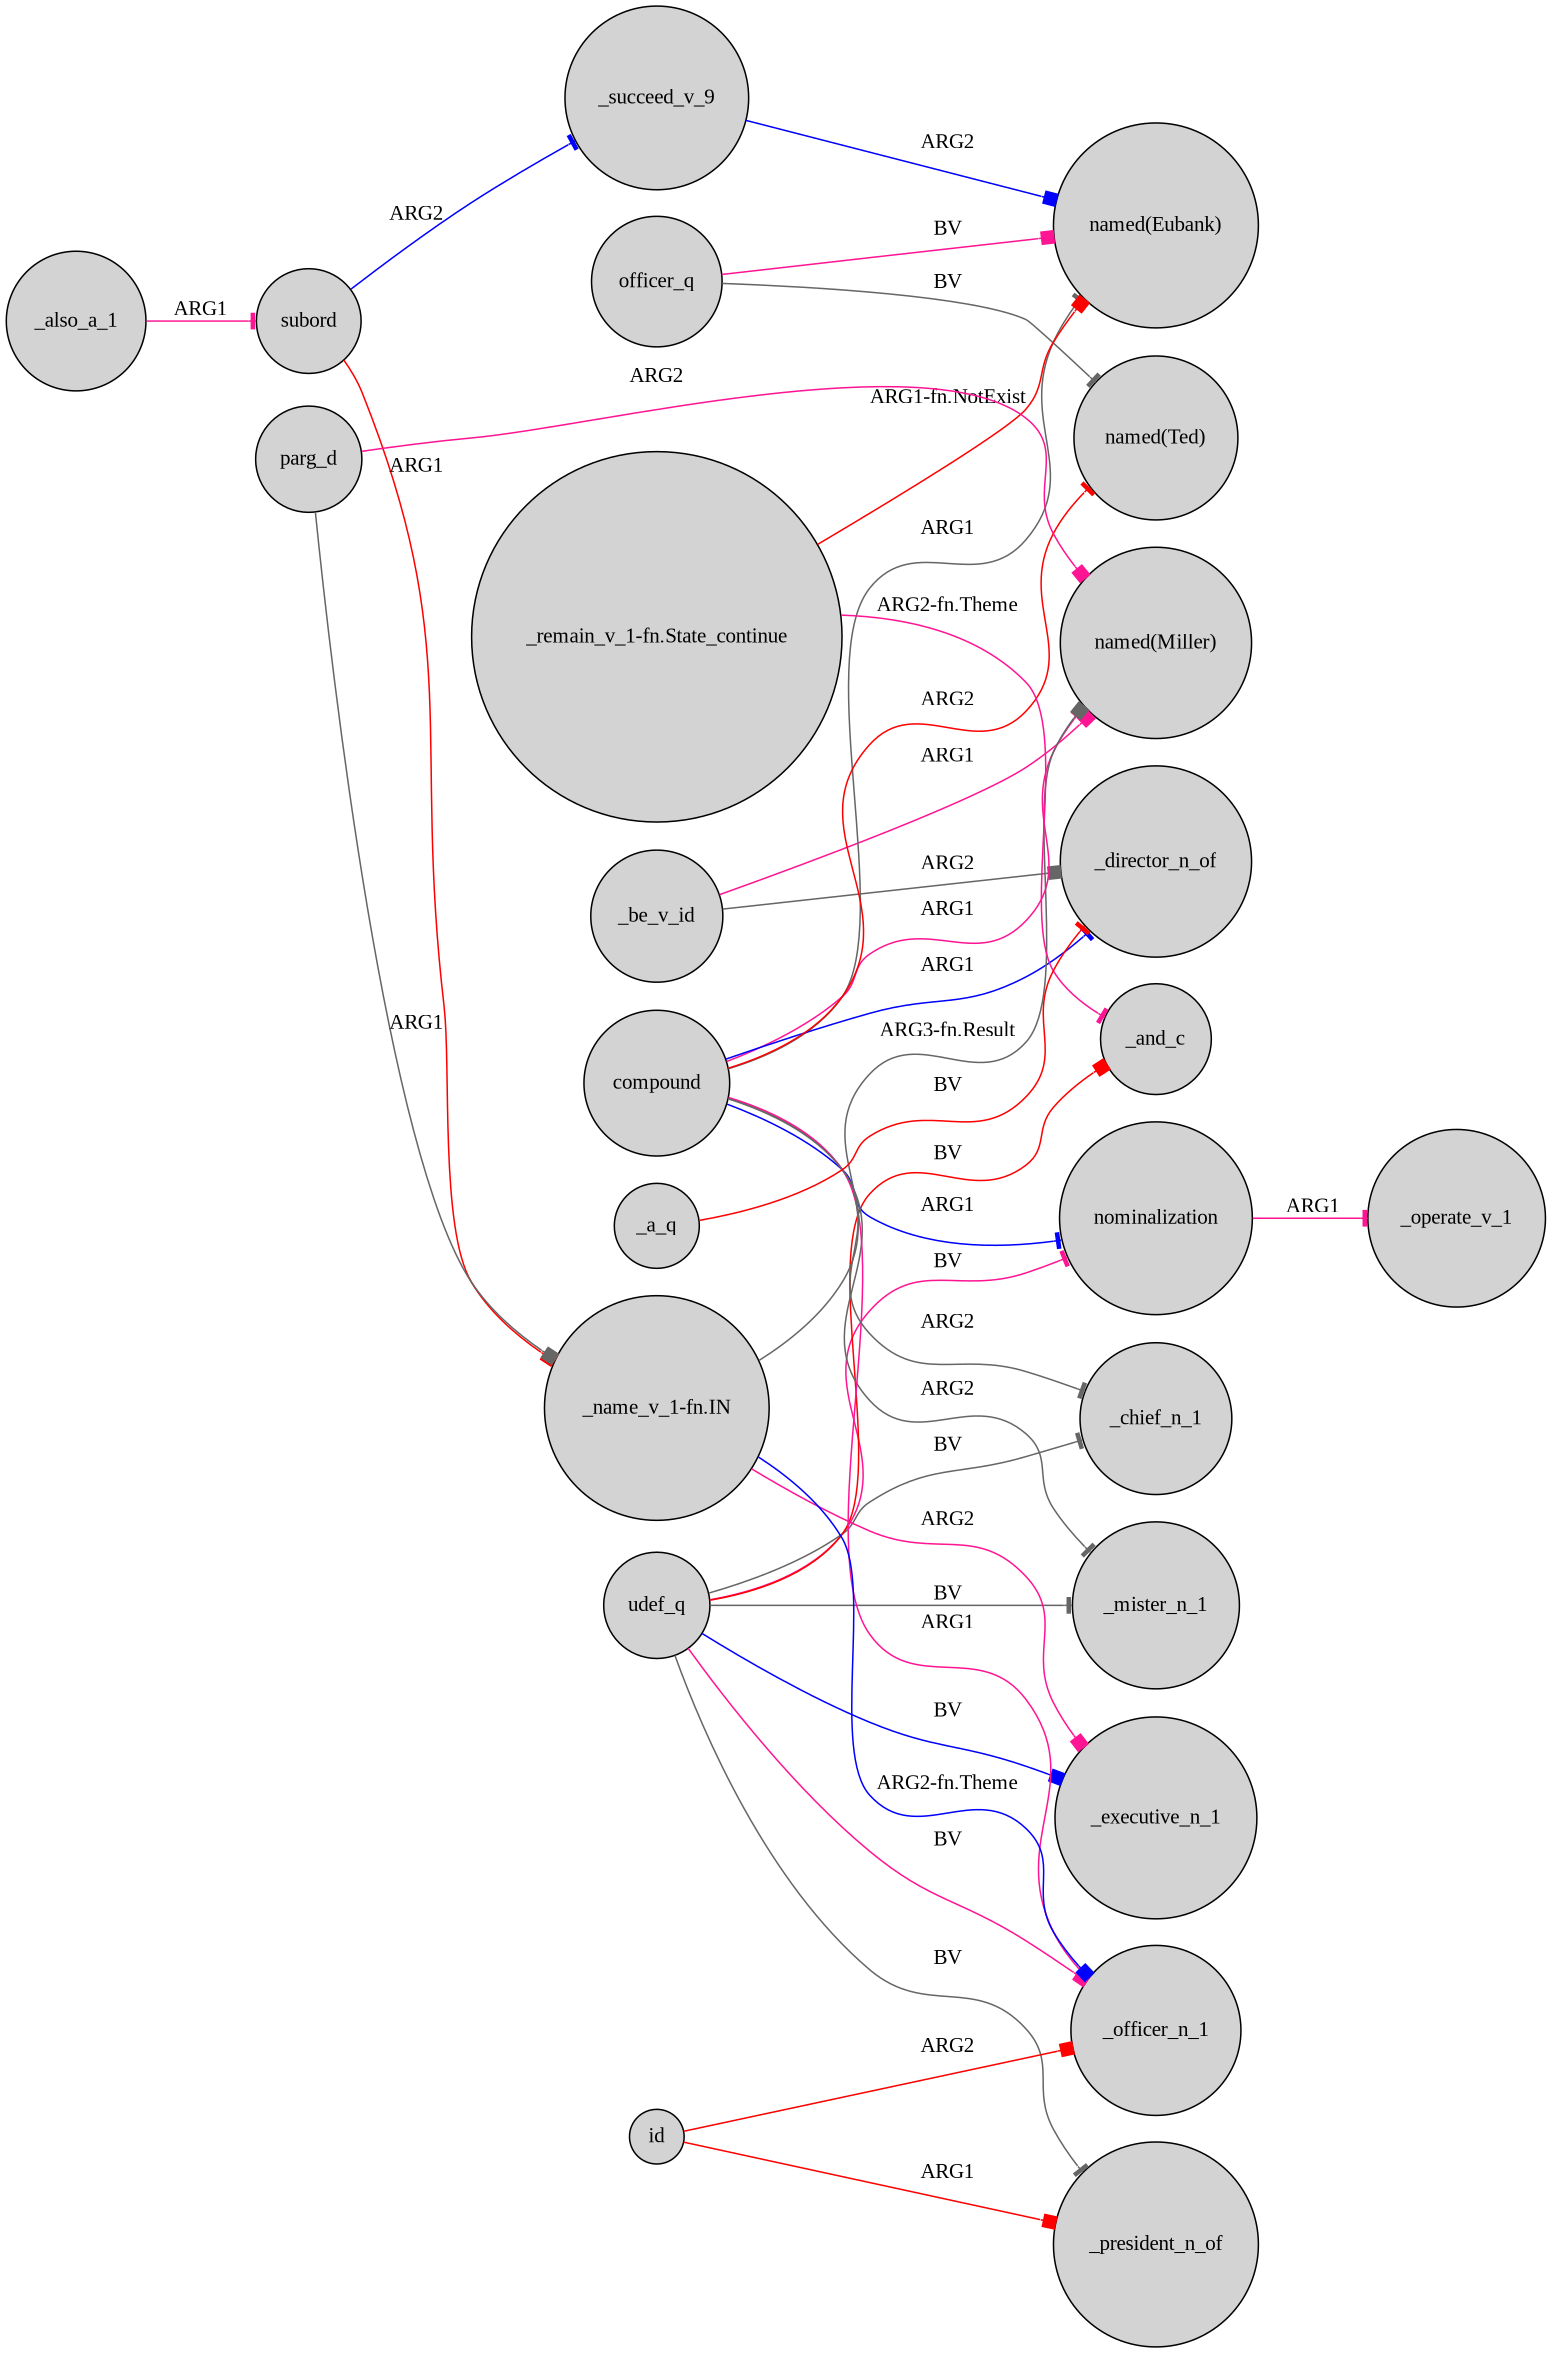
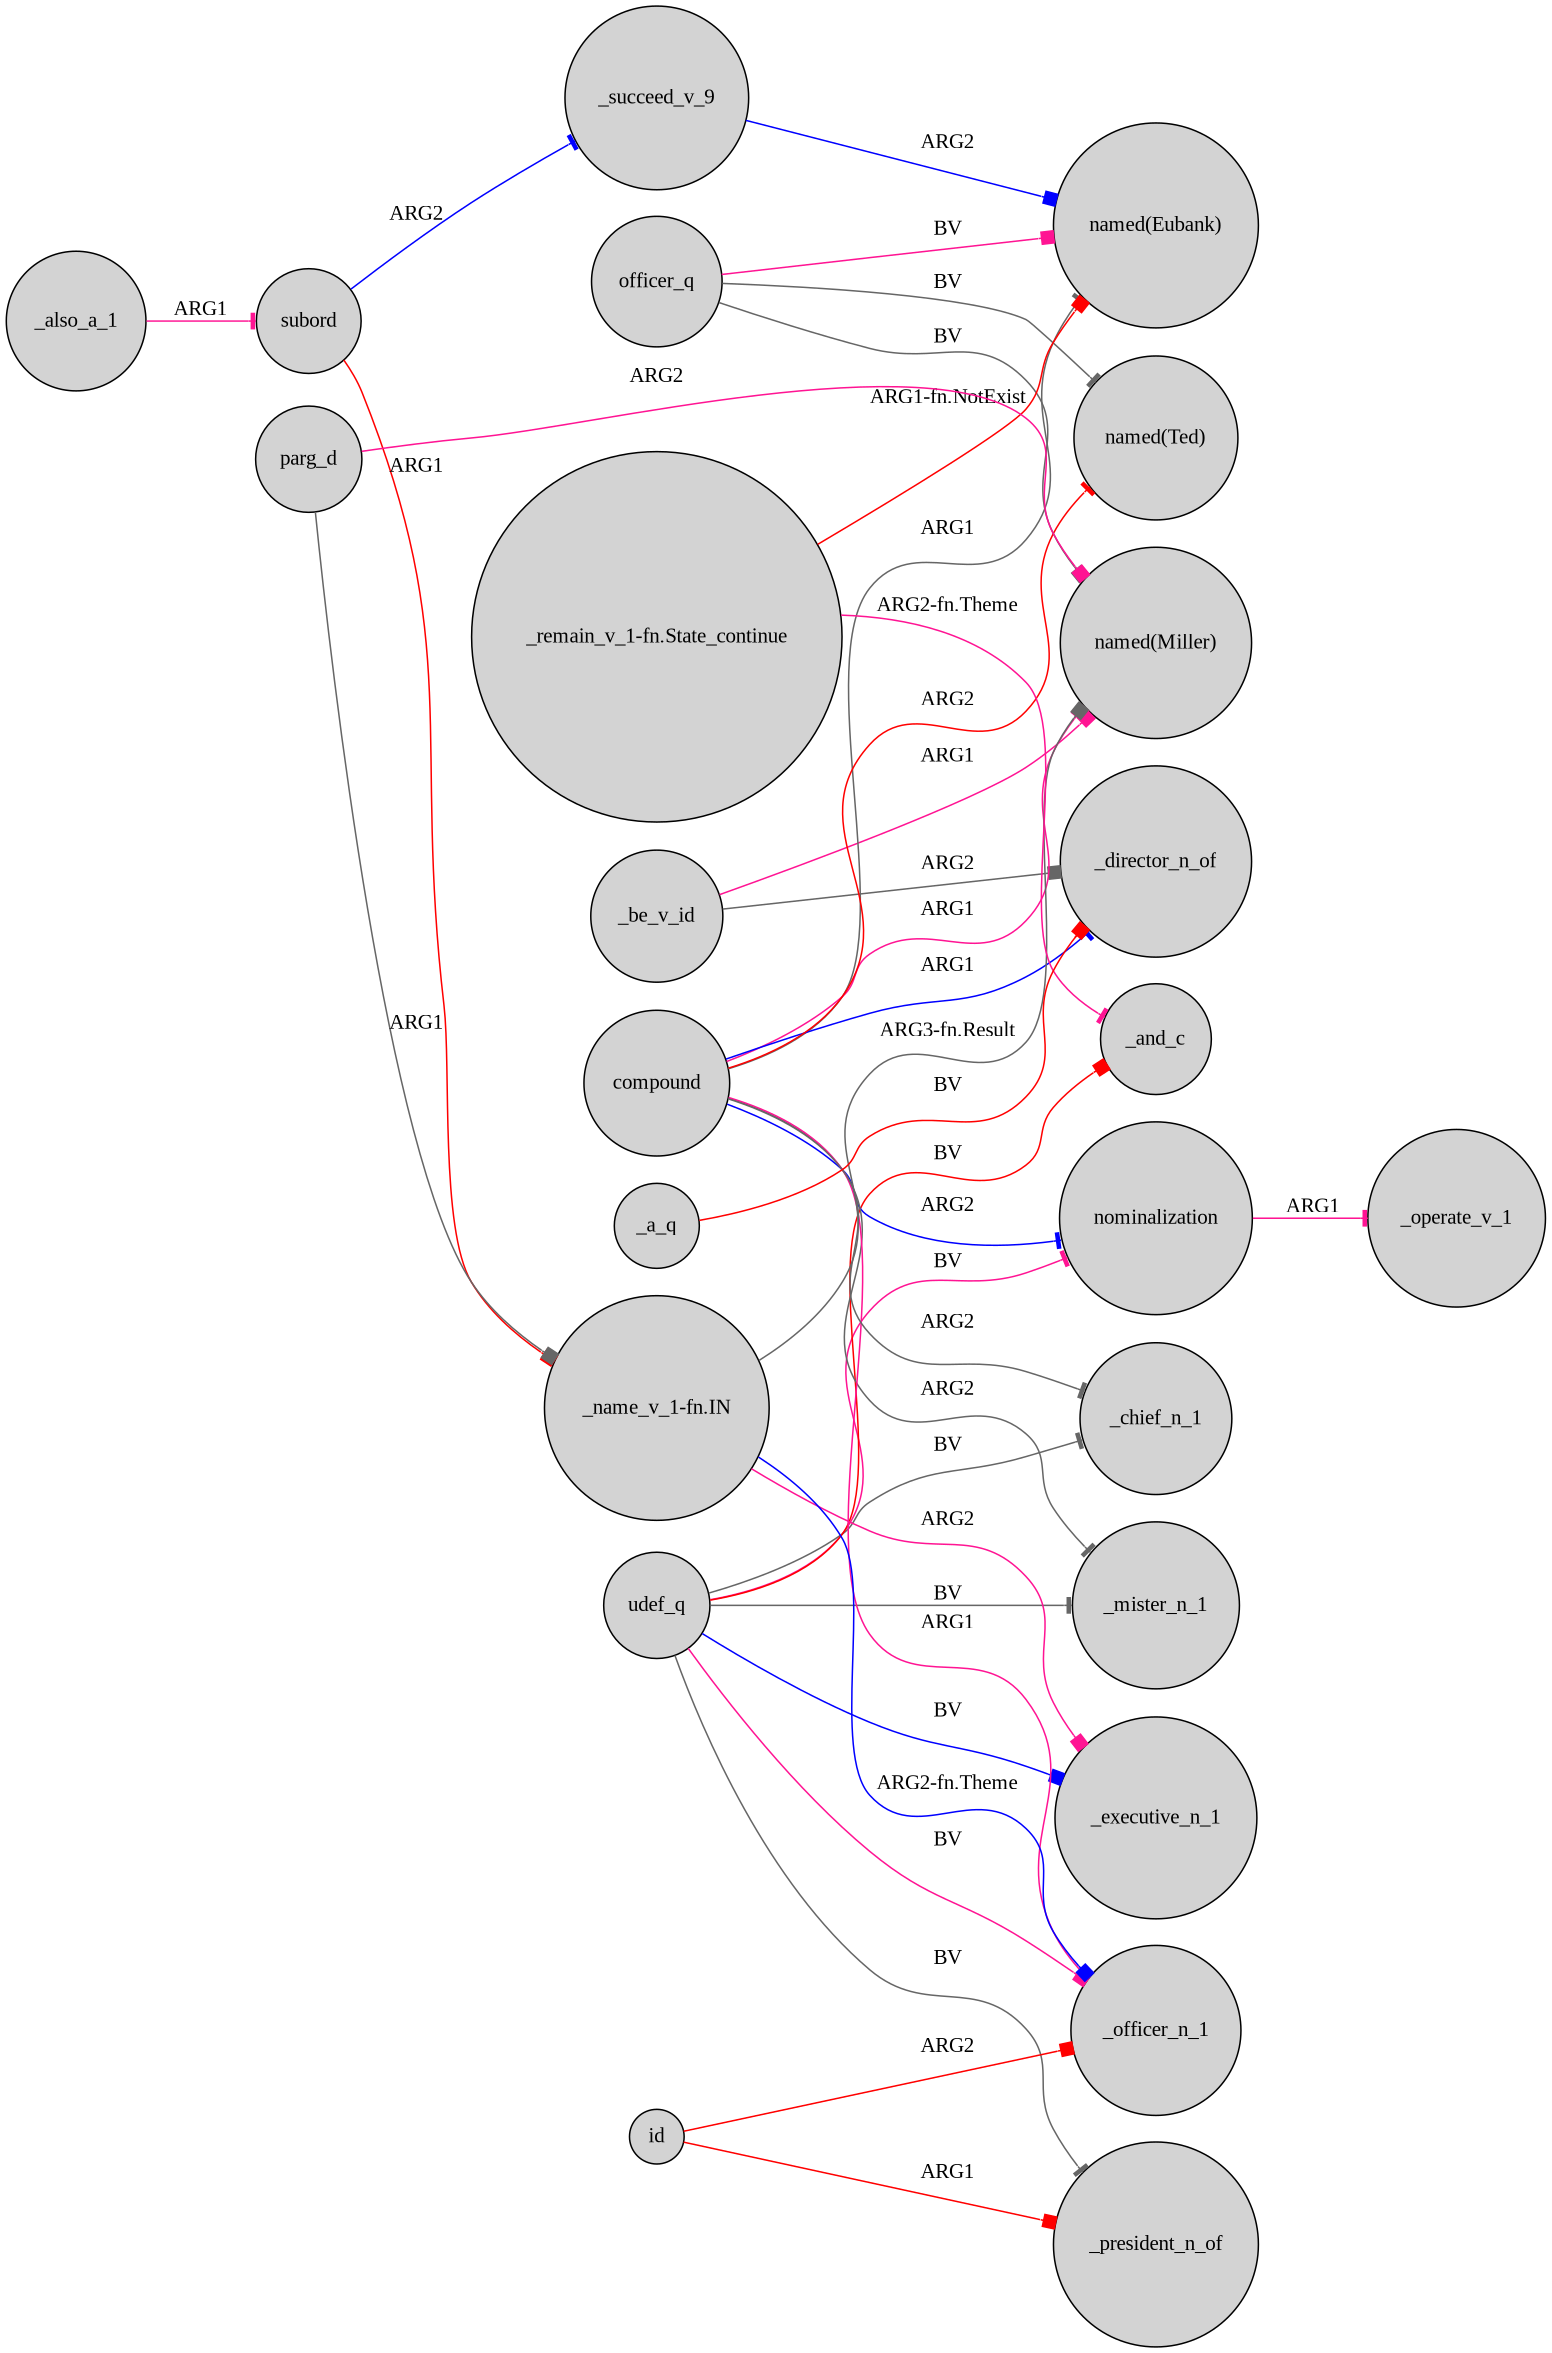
none -> (973, 353)
(941, 1121) -> (941, 1121)
(948, 1205) -> (948, 1205)
